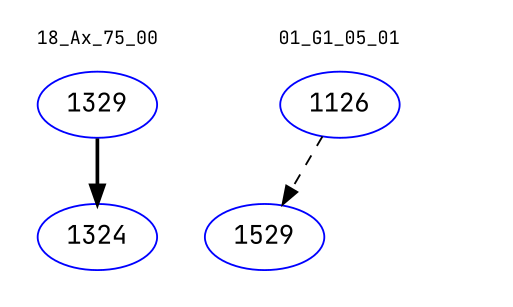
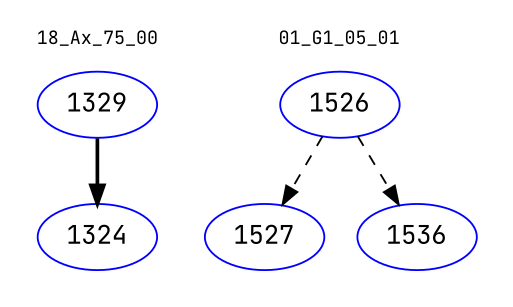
(340, 105) -> (340, 105)
(265, 237) -> (265, 237)
none -> (417, 237)
